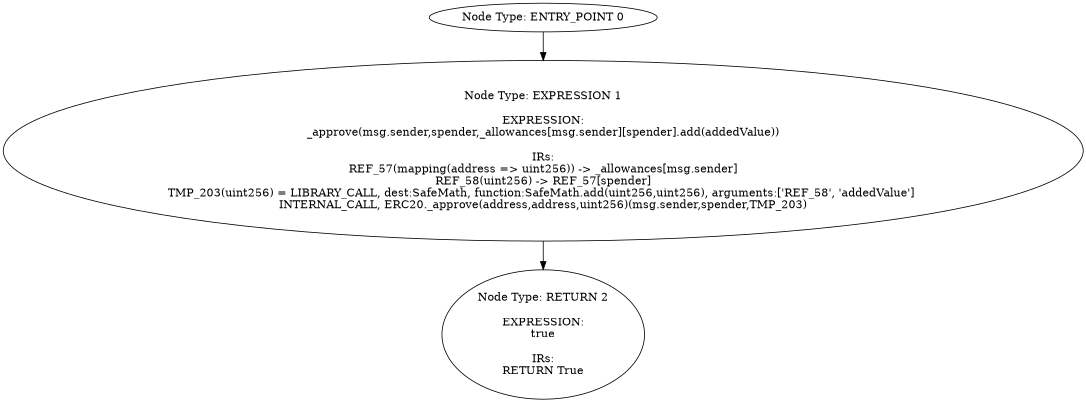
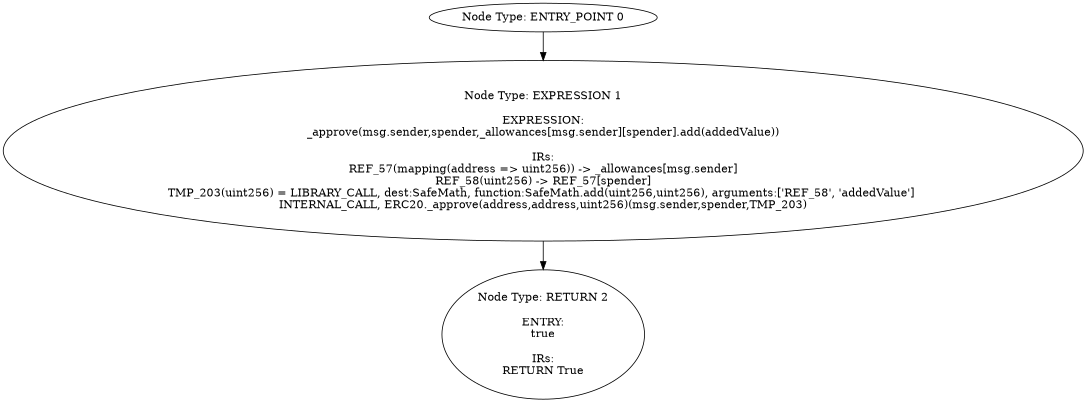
(543, 335) -> (543, 335)
